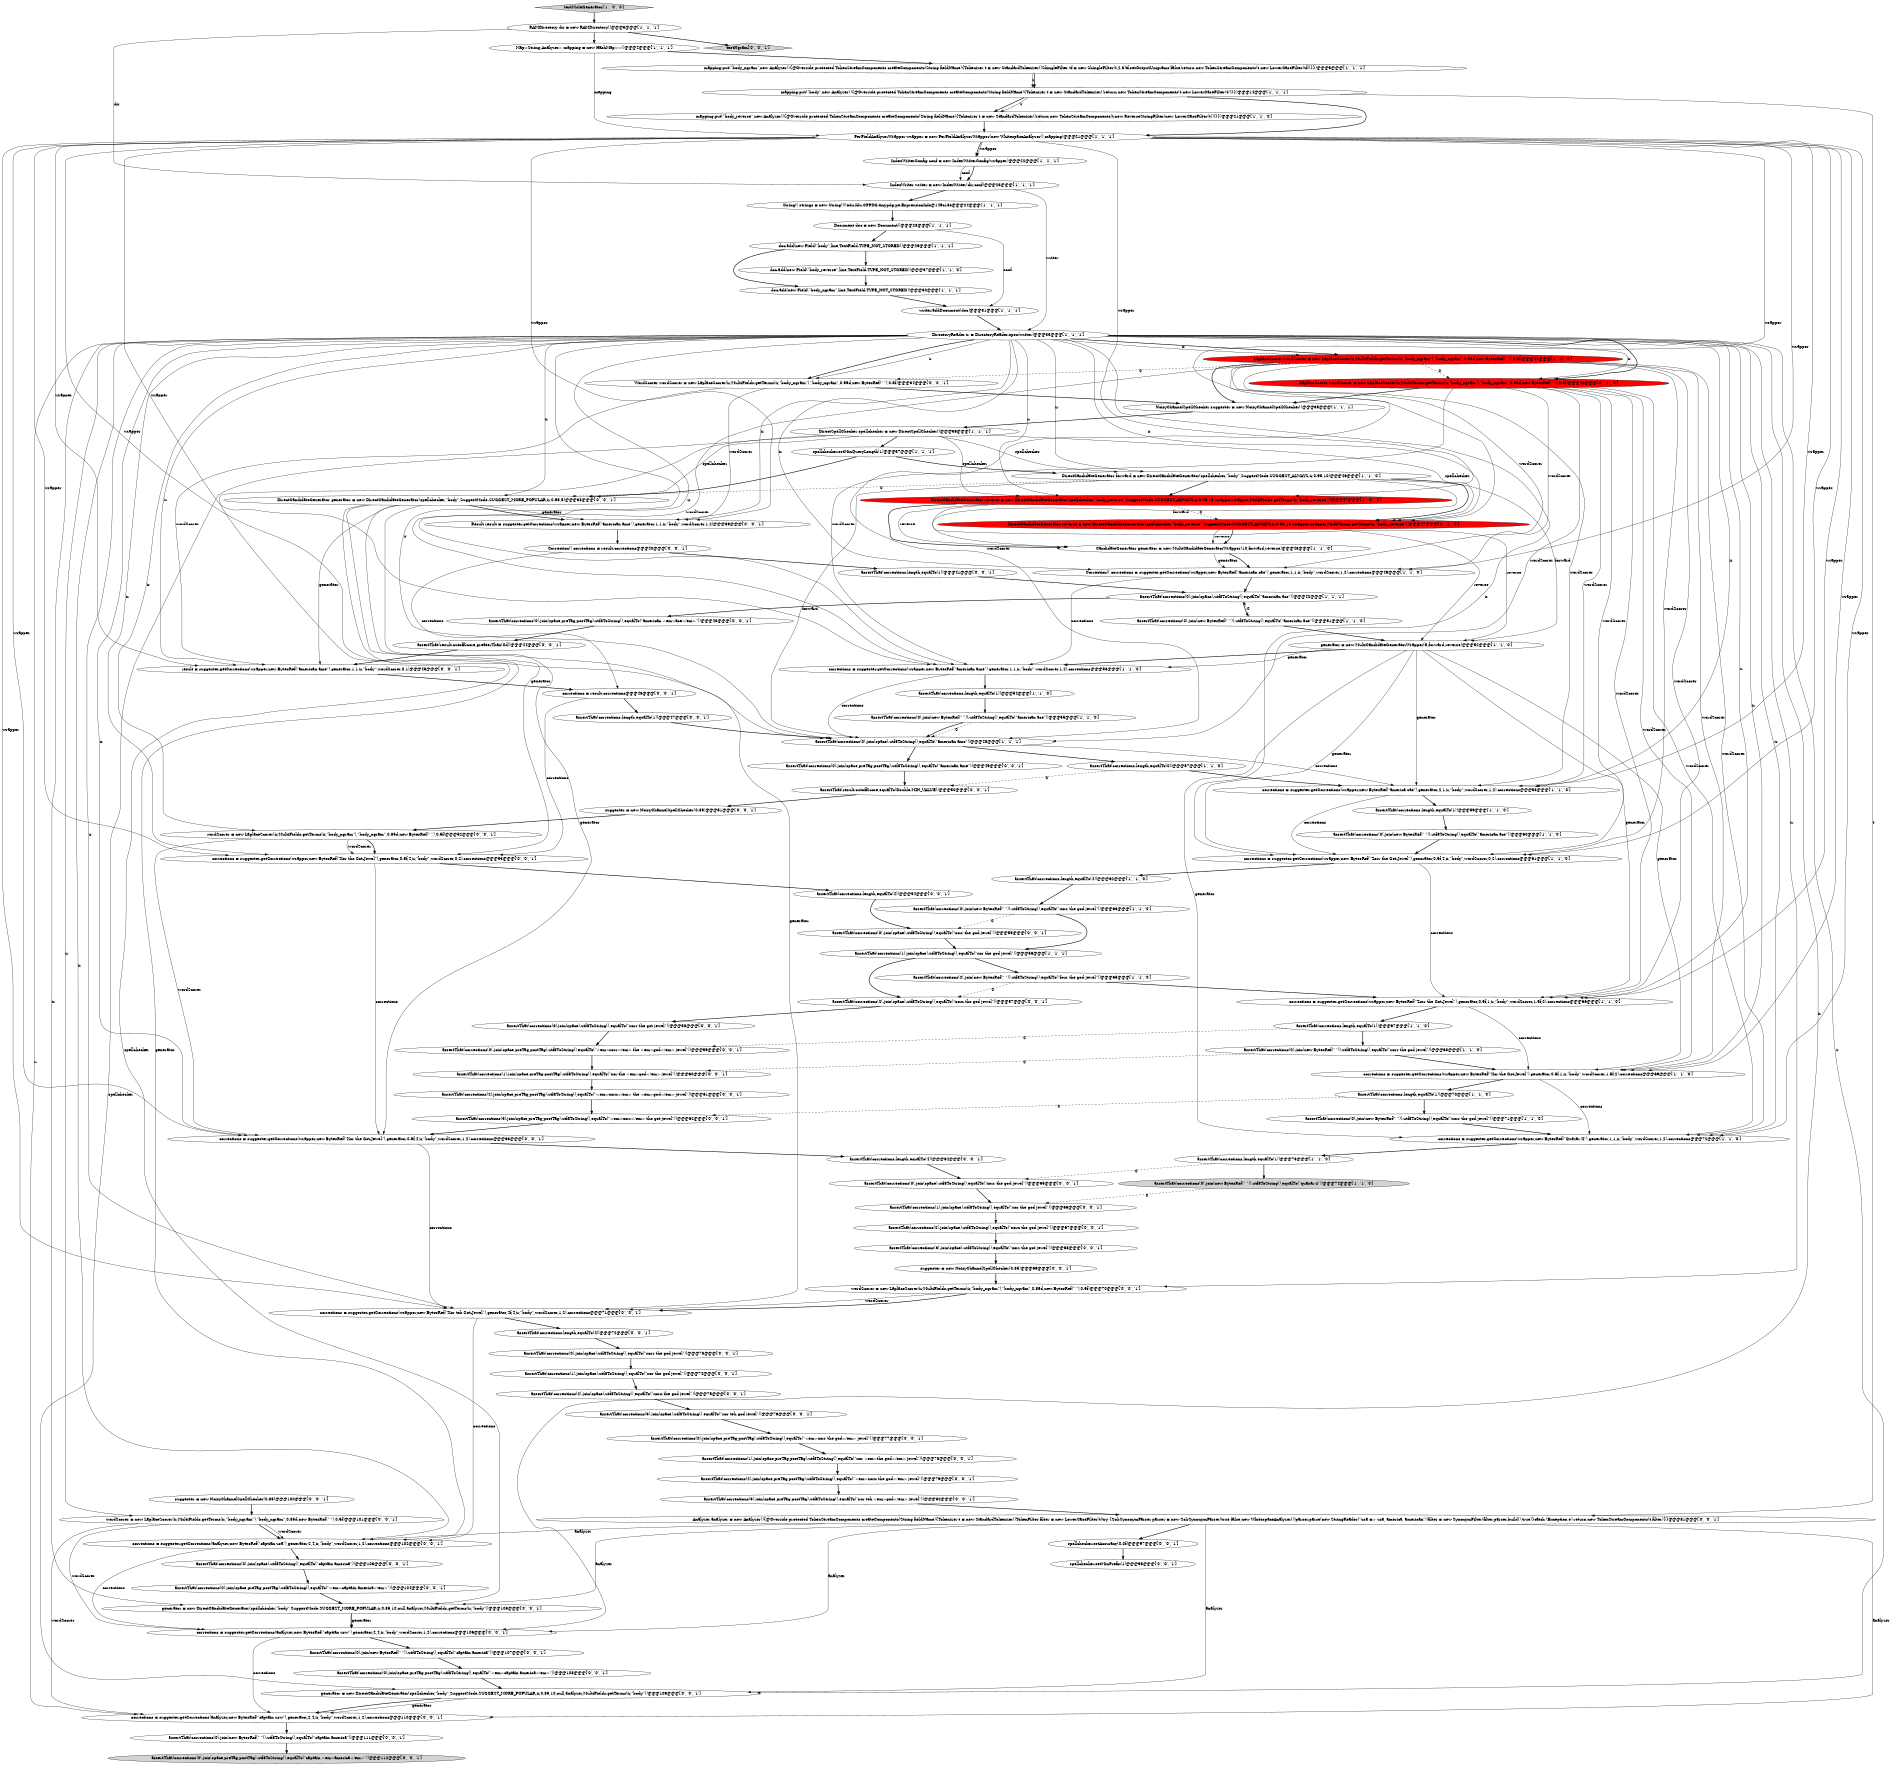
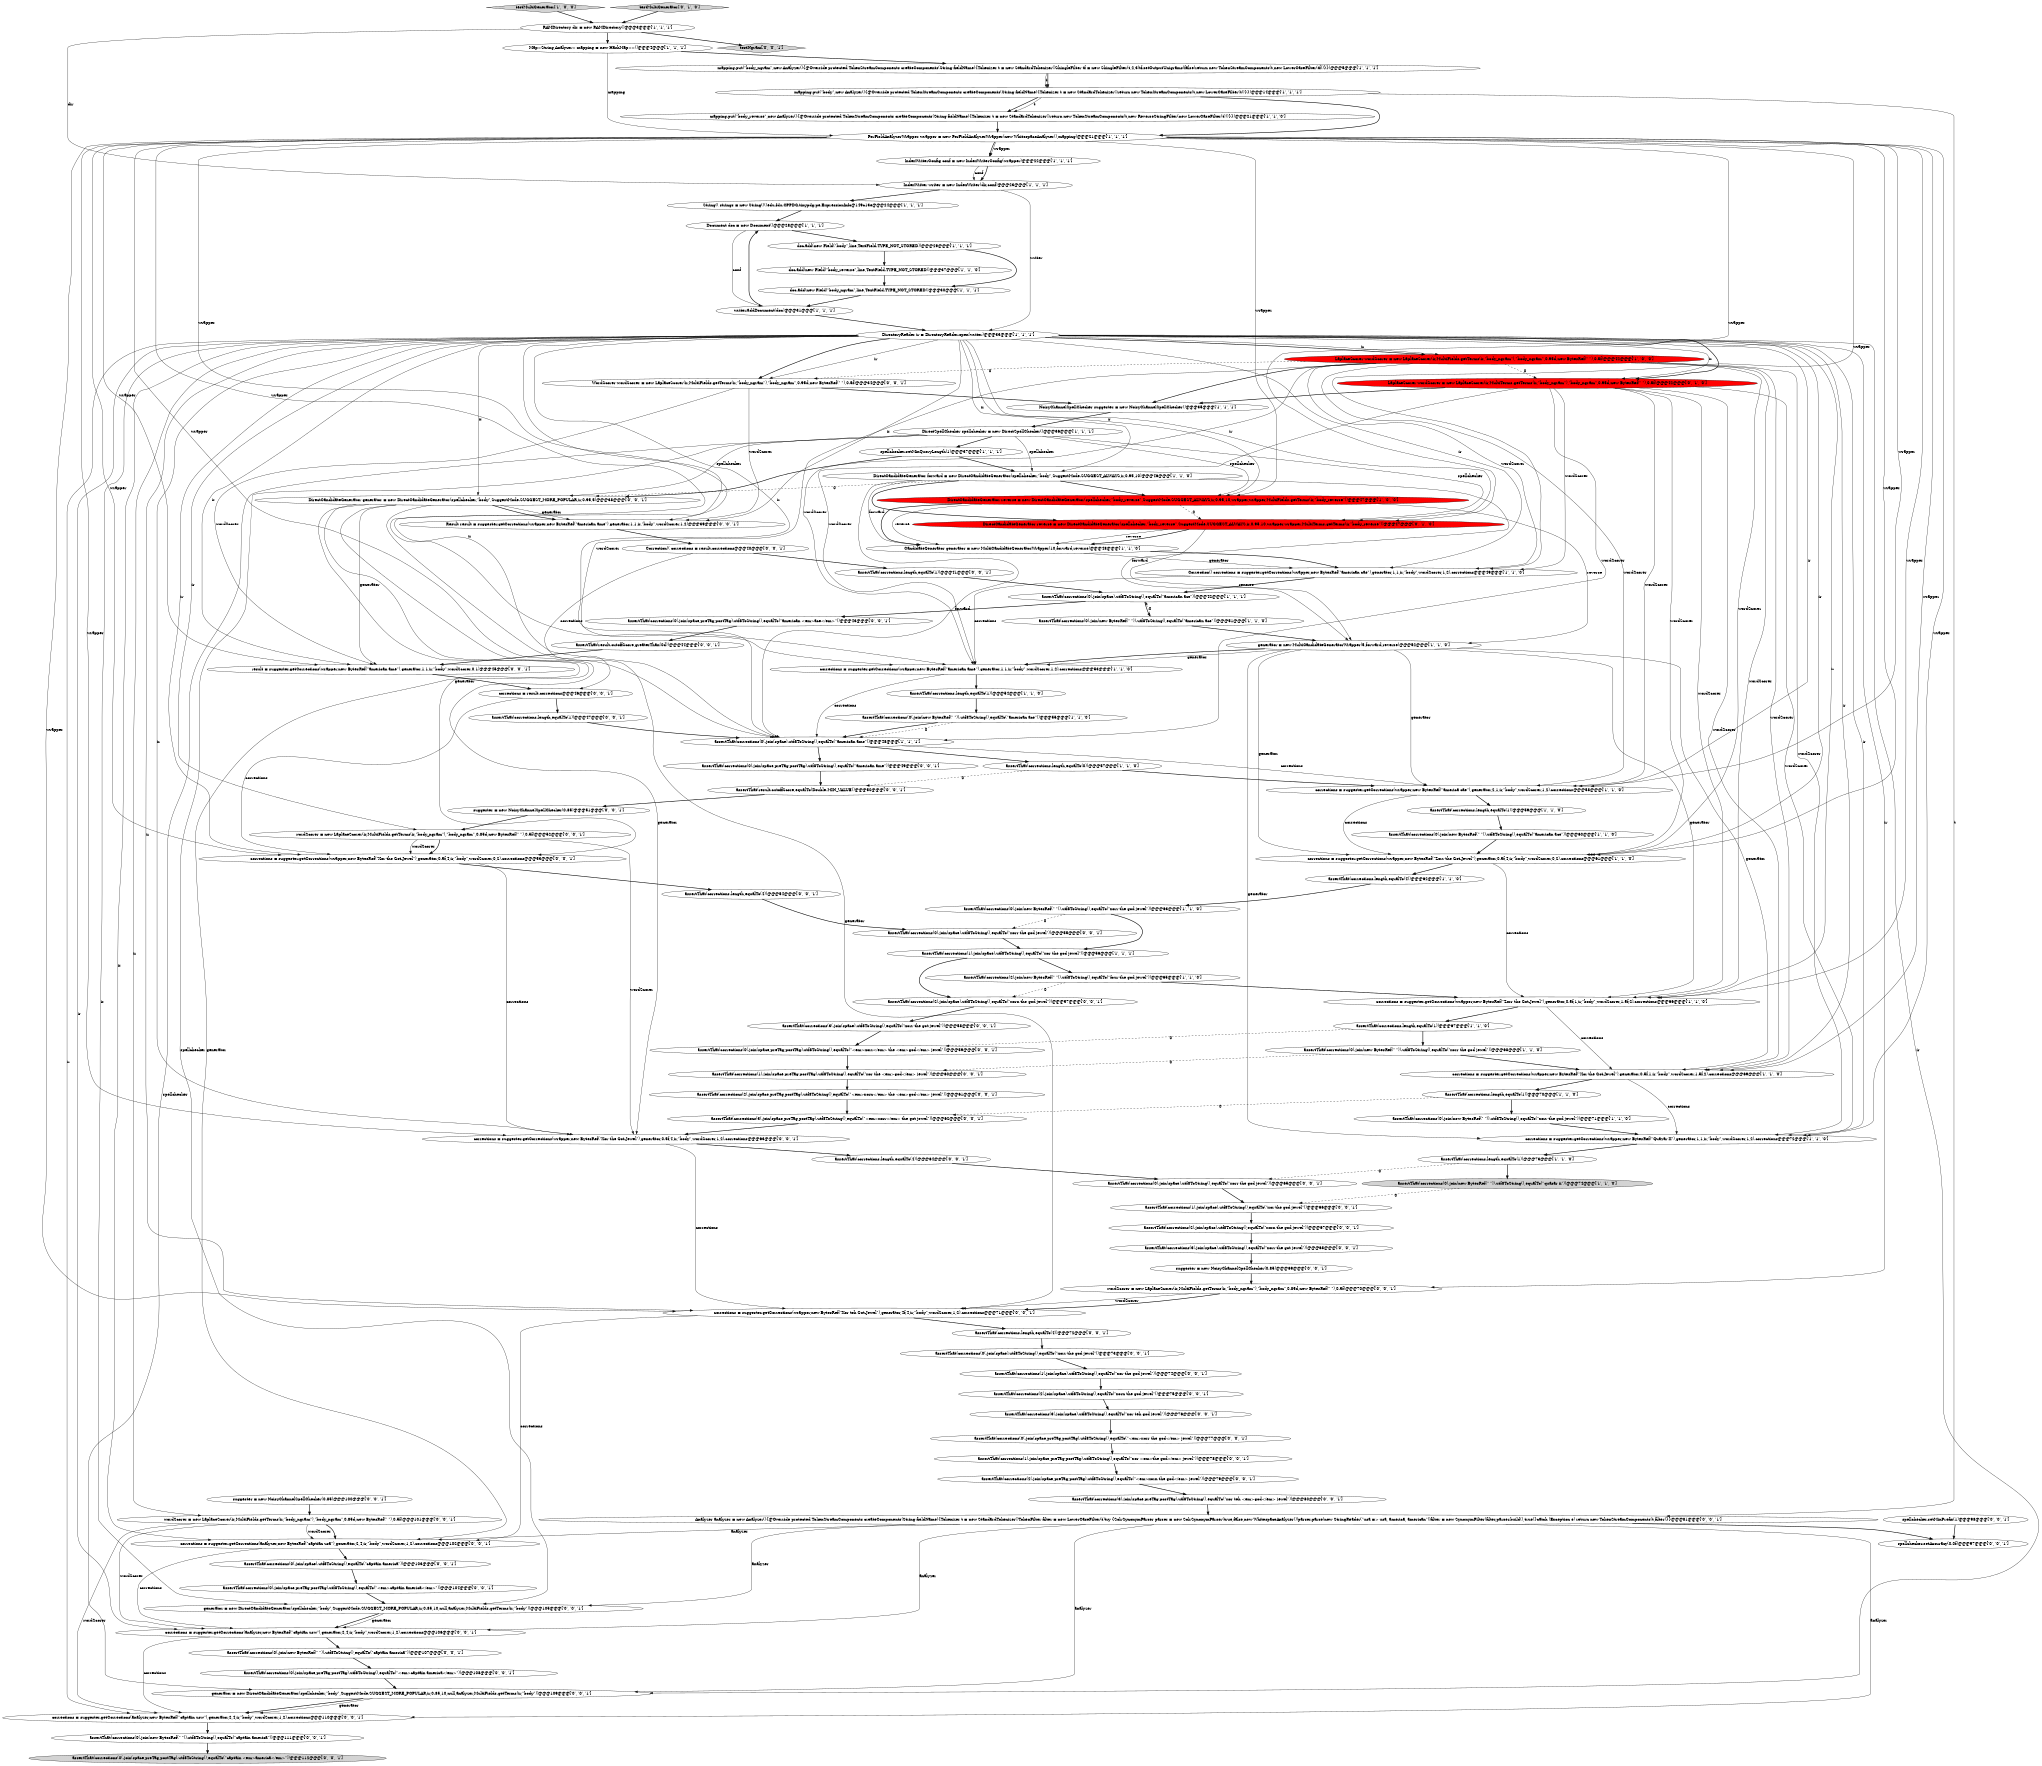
none -> (670, 8)
none -> (749, 272)
(1123, 1553) -> (1955, 1530)
